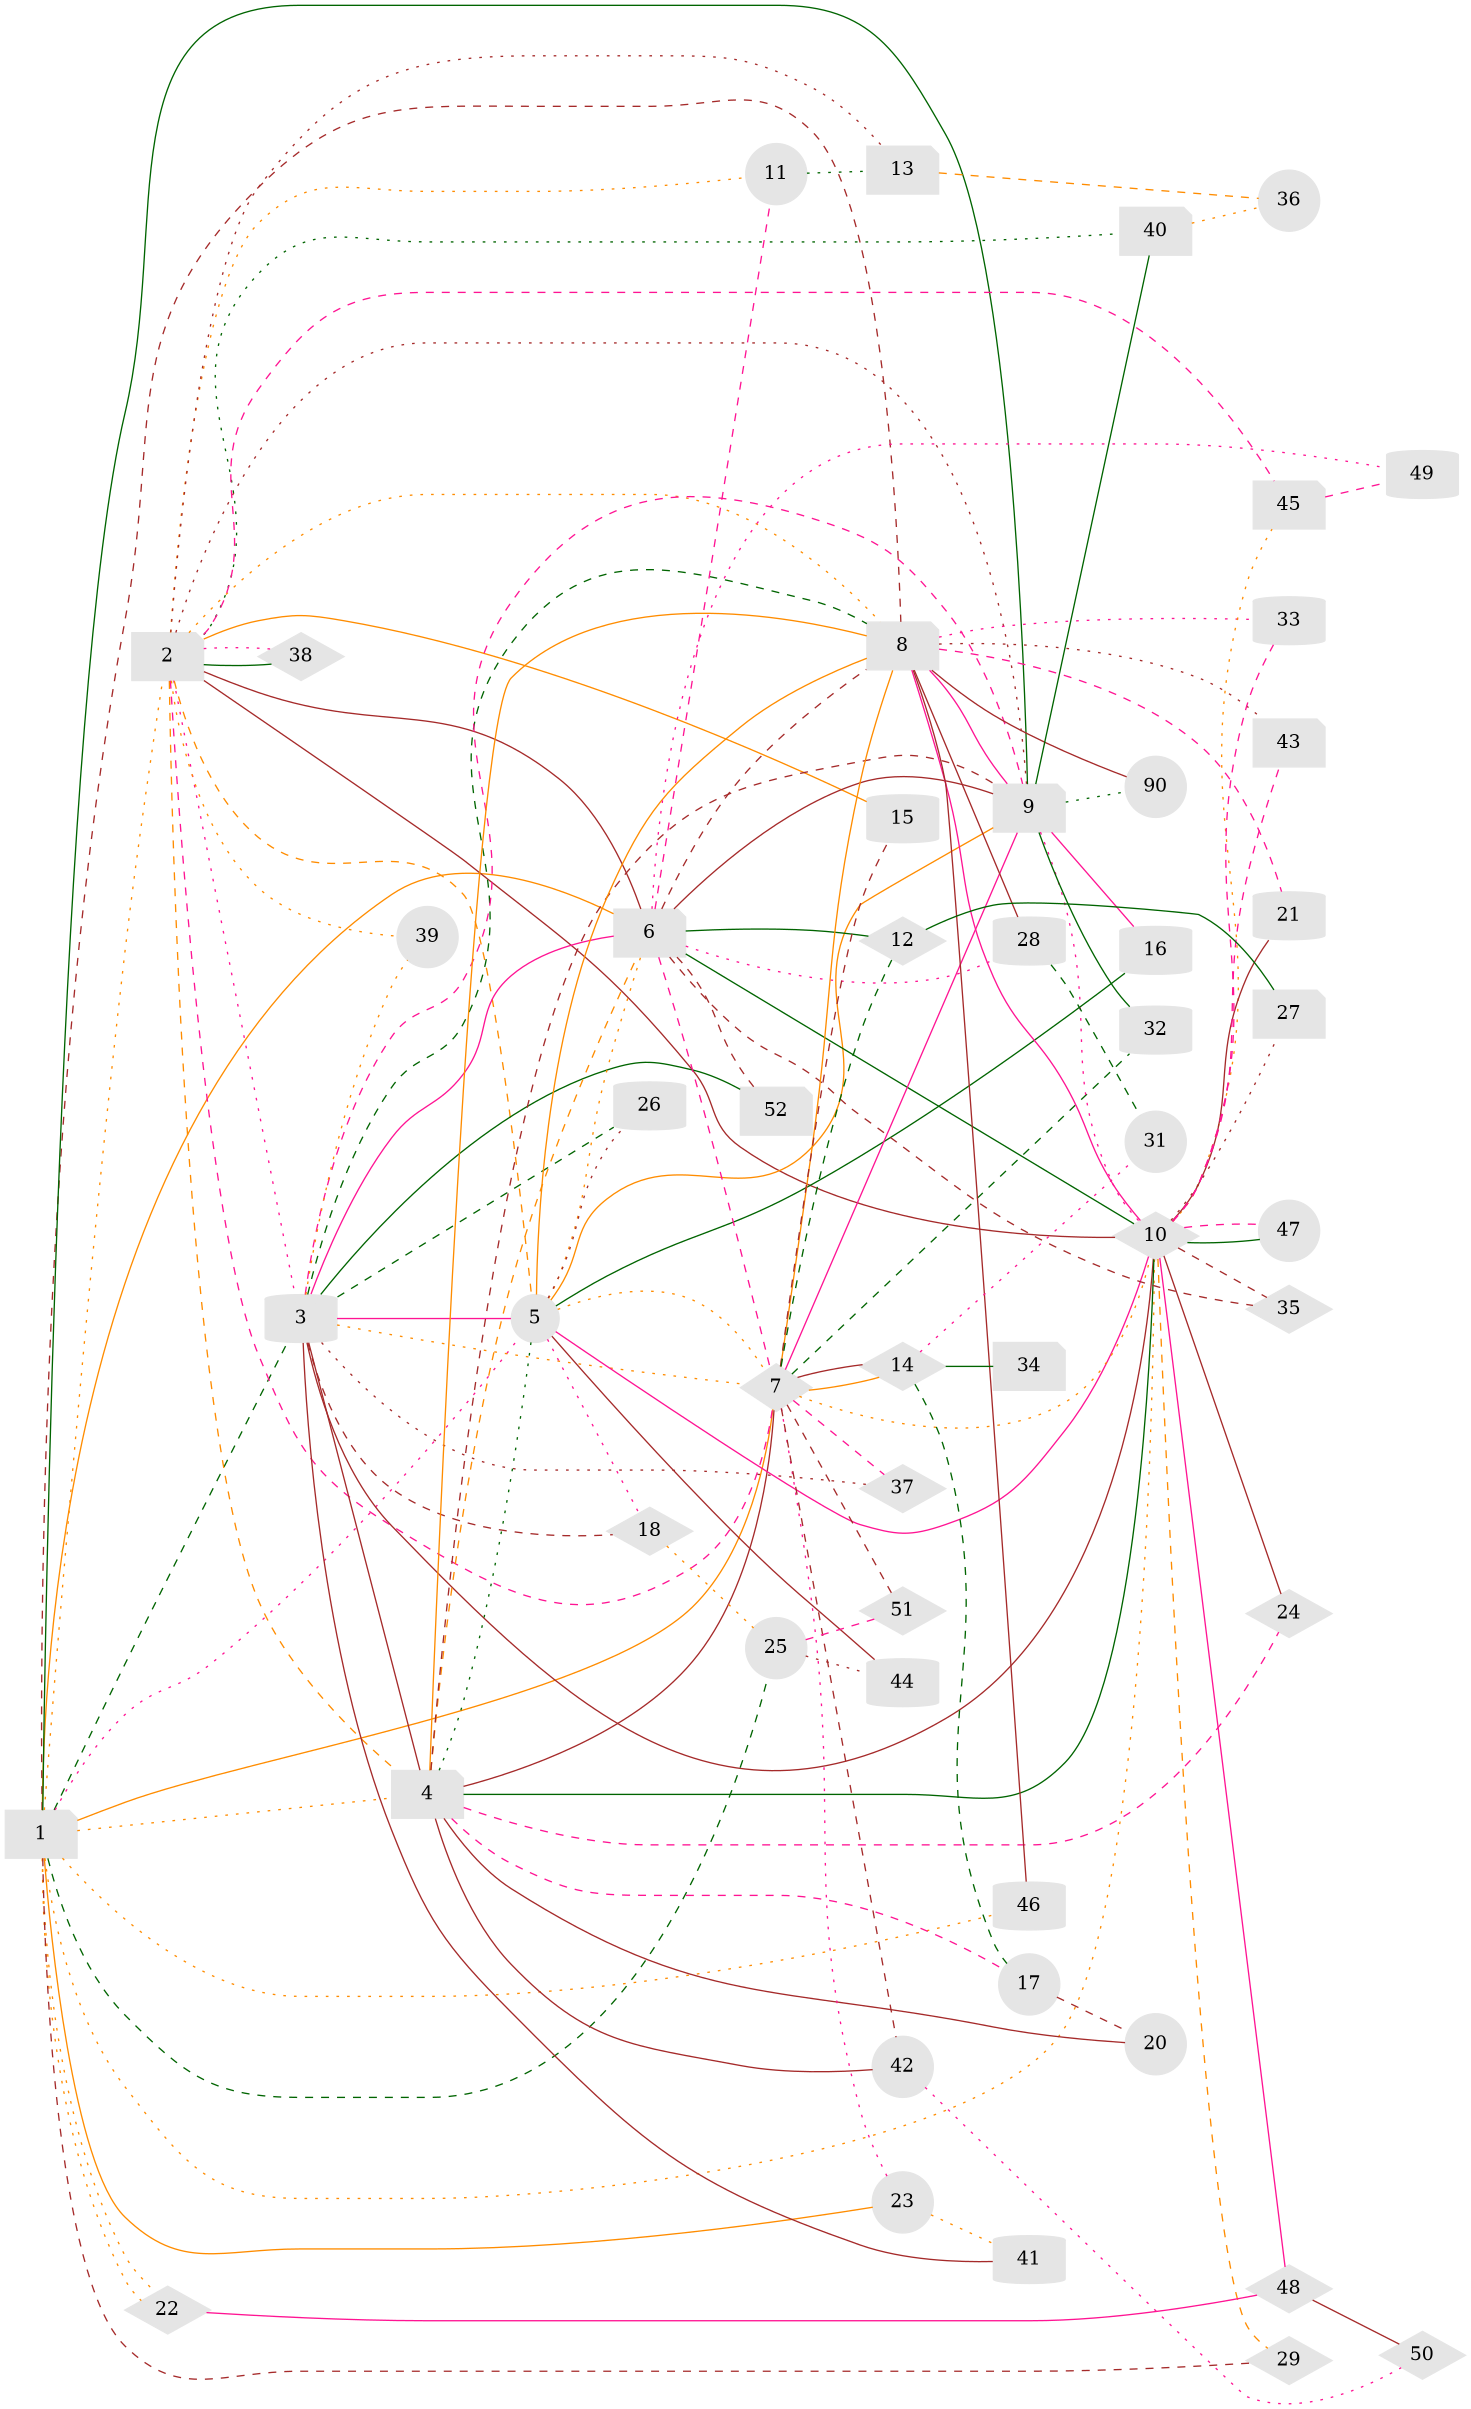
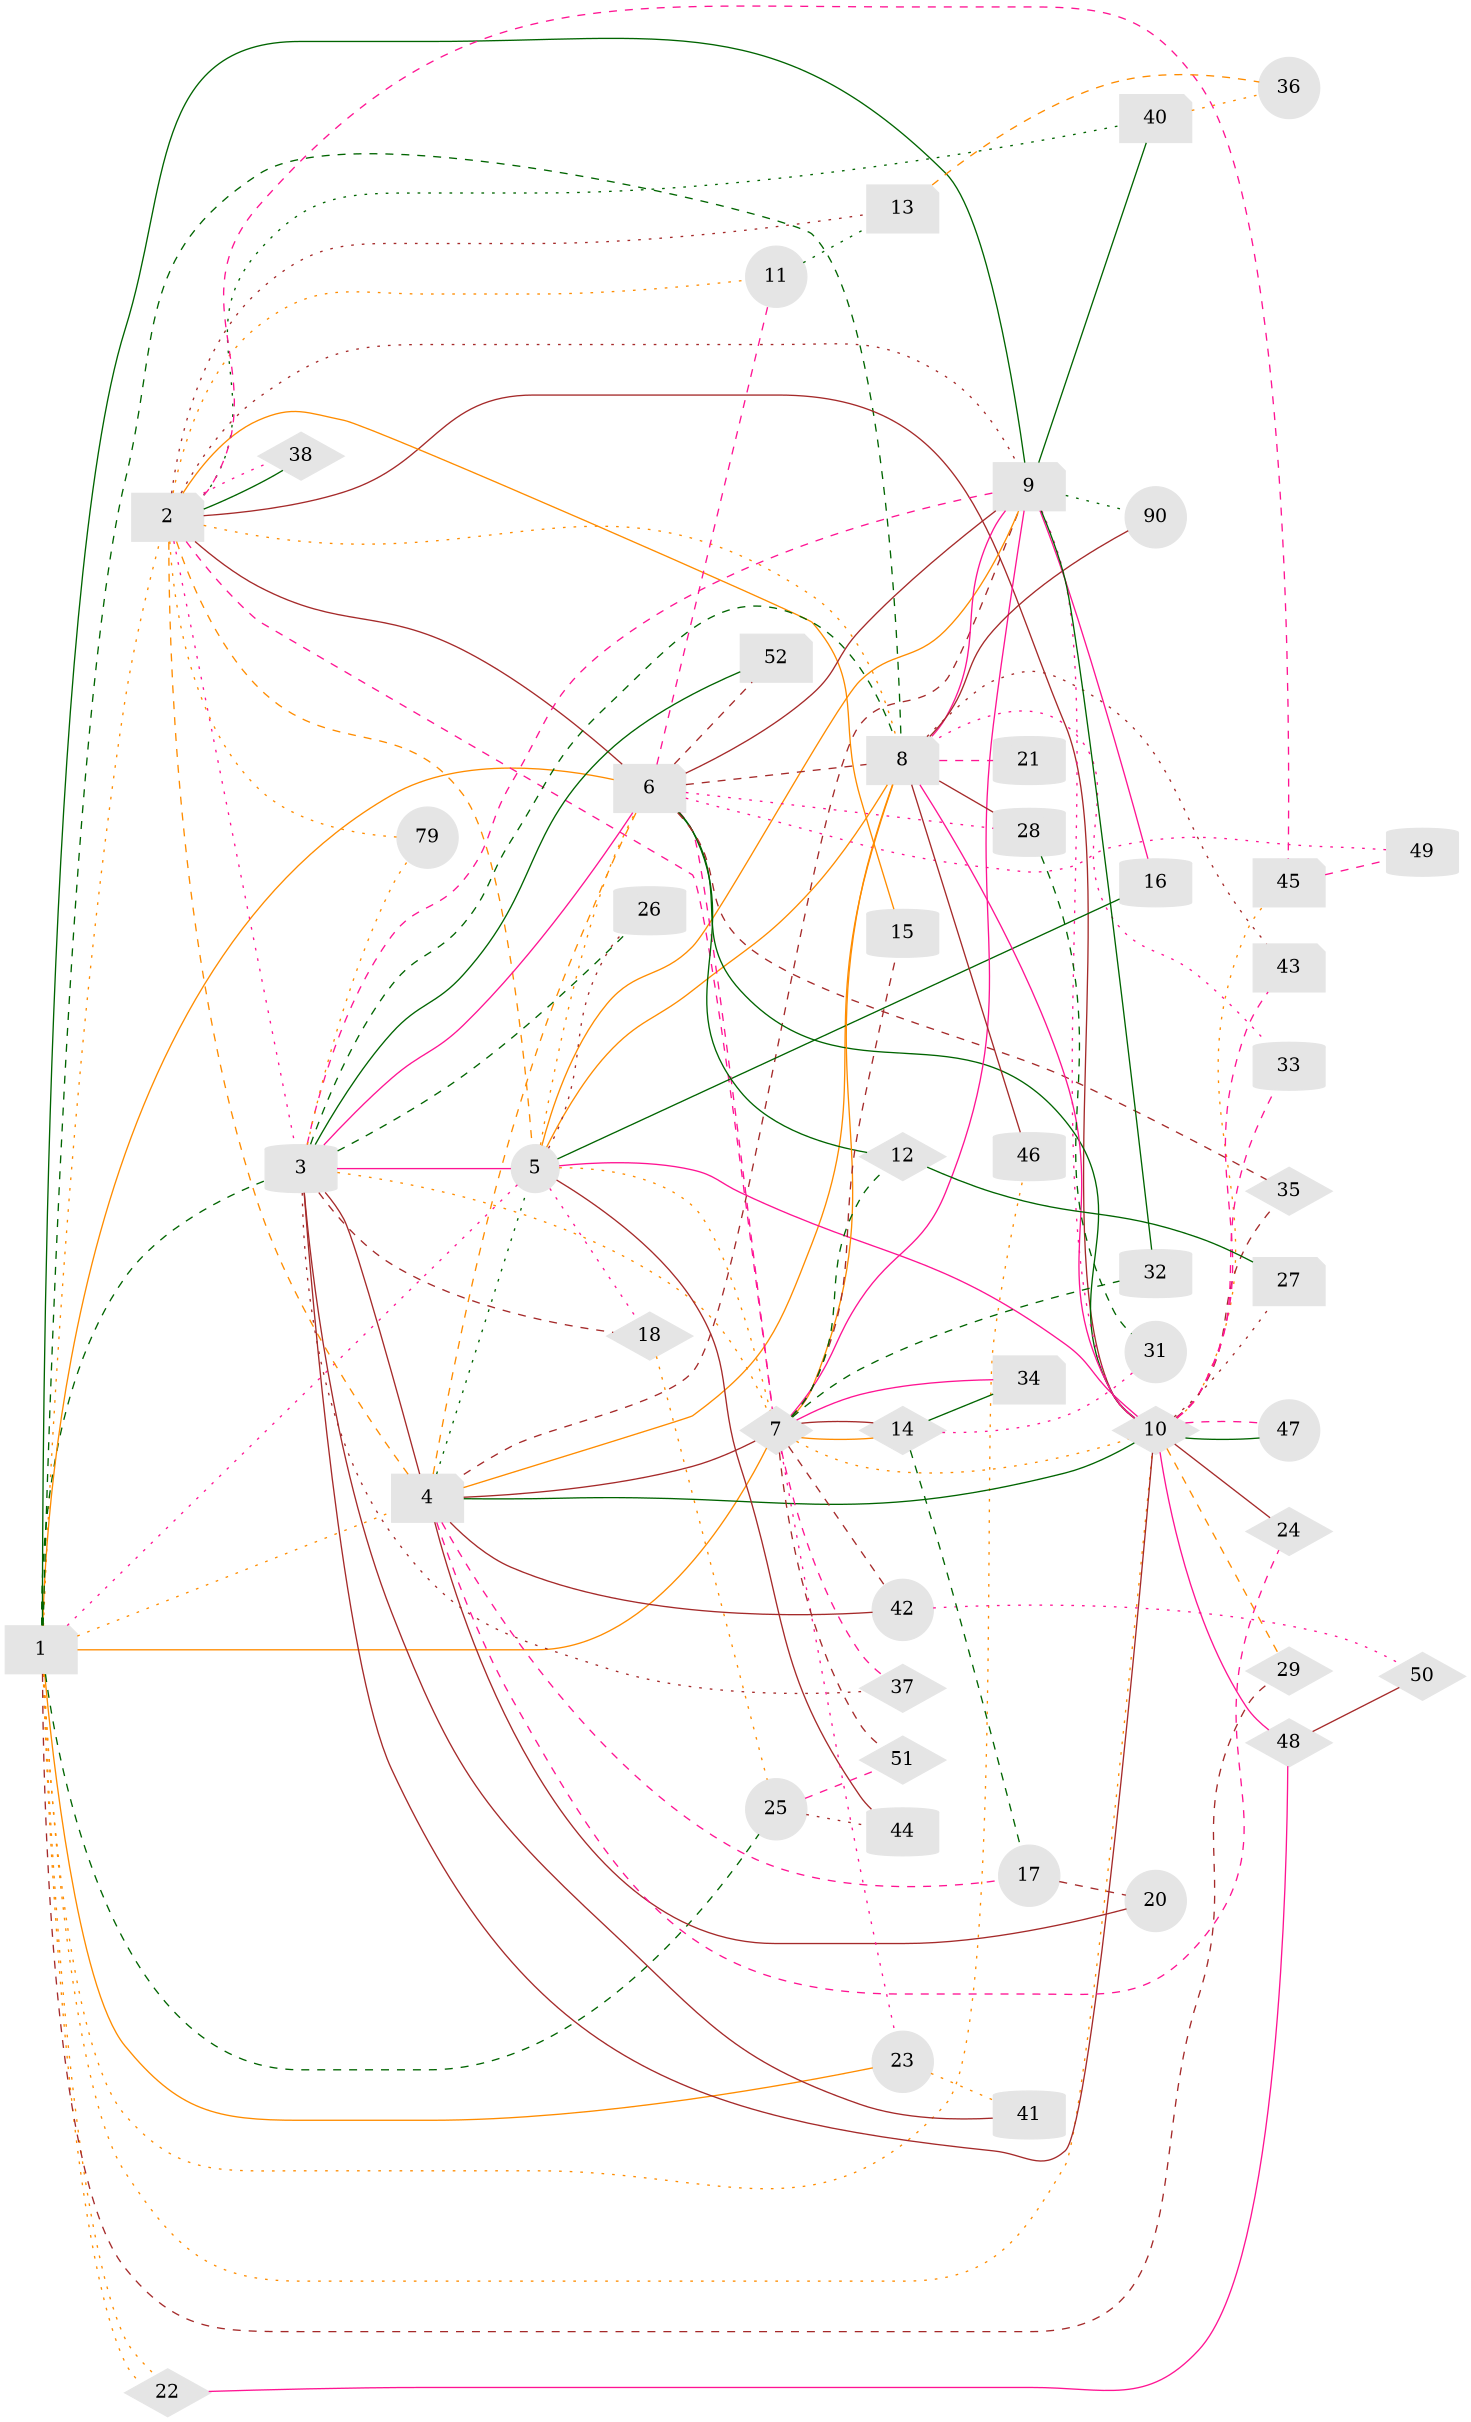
(145, 441) -> (150, 343)
(428, 937) -> (428, 838)
(1224, 1082) -> none
none -> (892, 1388)
